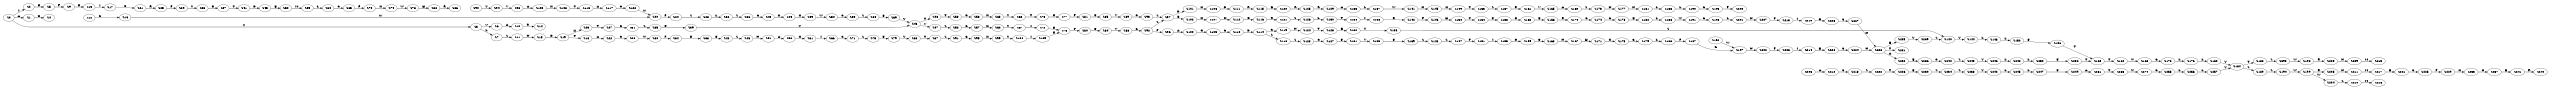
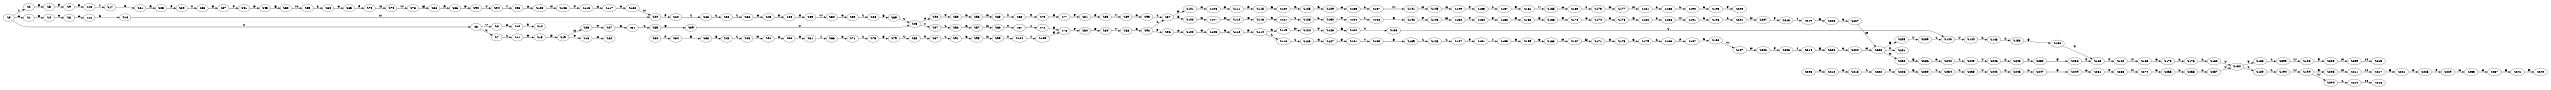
none -> (465, 8)
none -> (69, 18)
(632, 39) -> none
(1713, 50) -> (1703, 41)
